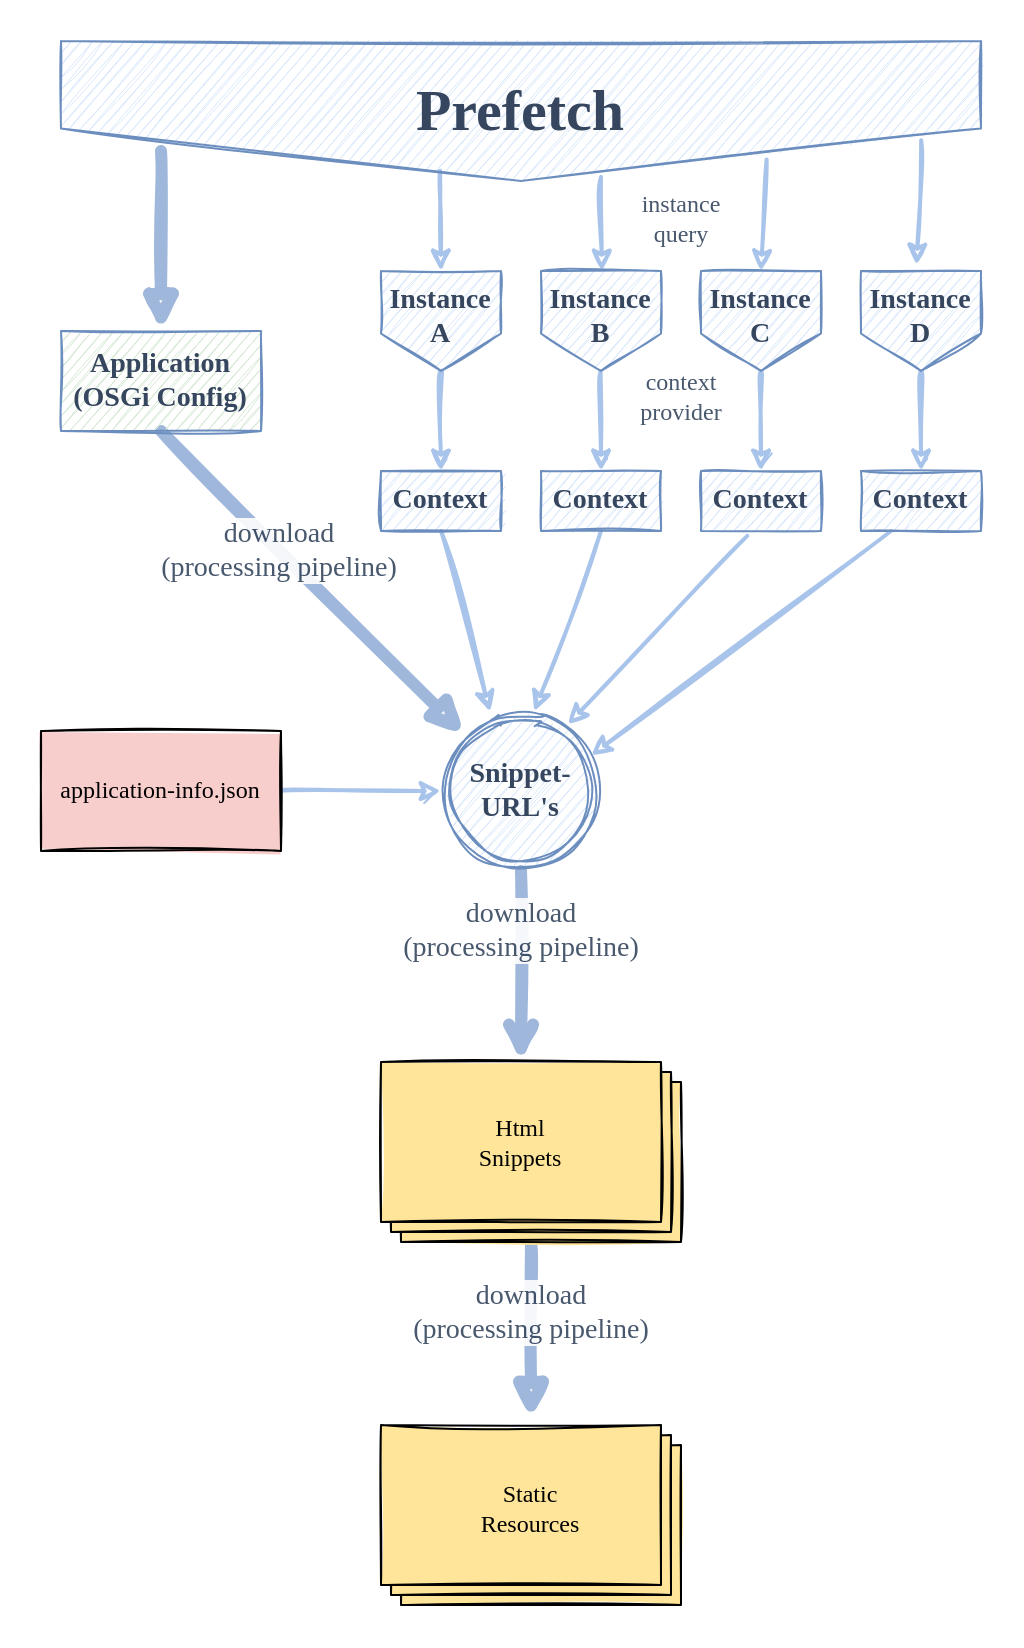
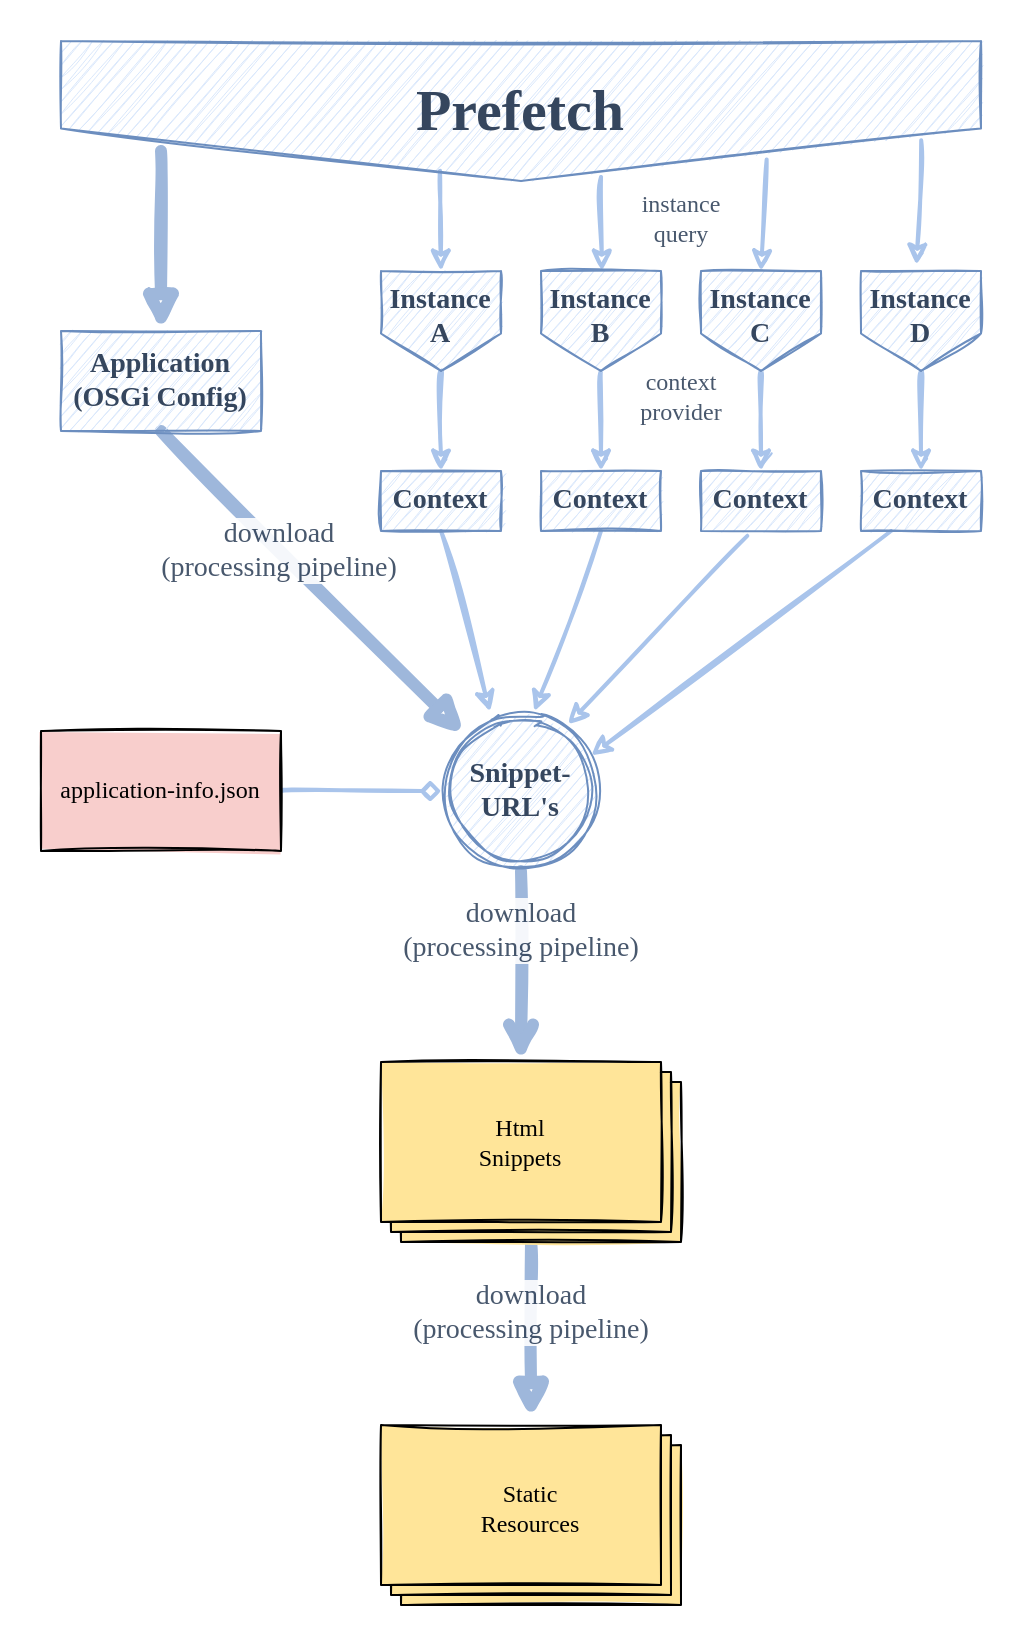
(161, 381) -> (161, 381)
(421, 791) -> (420, 791)
